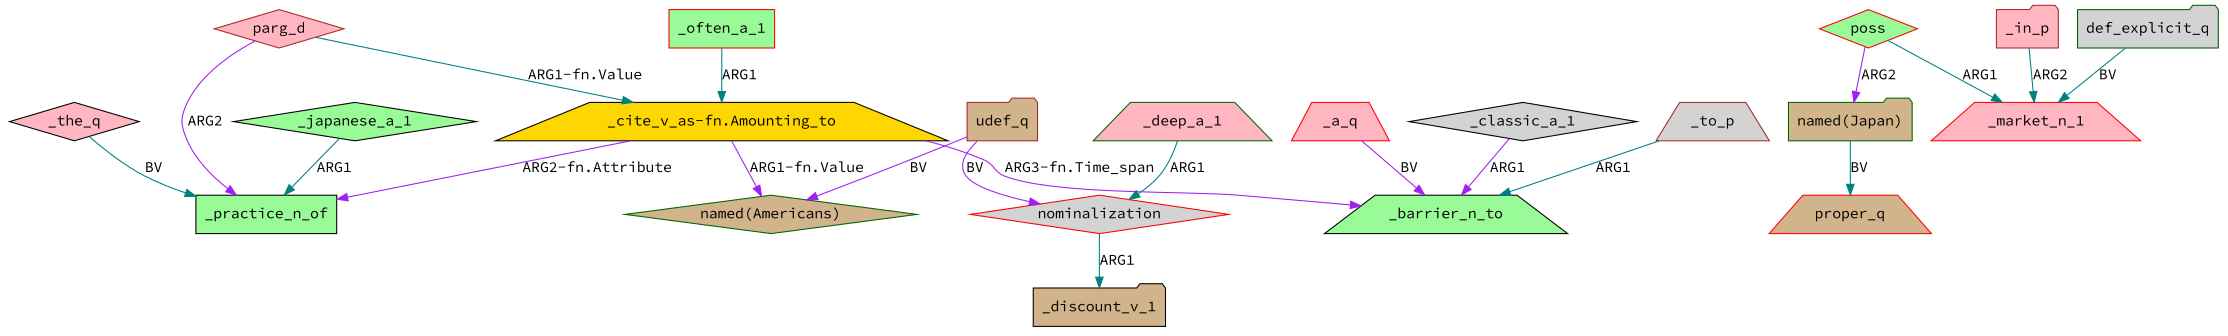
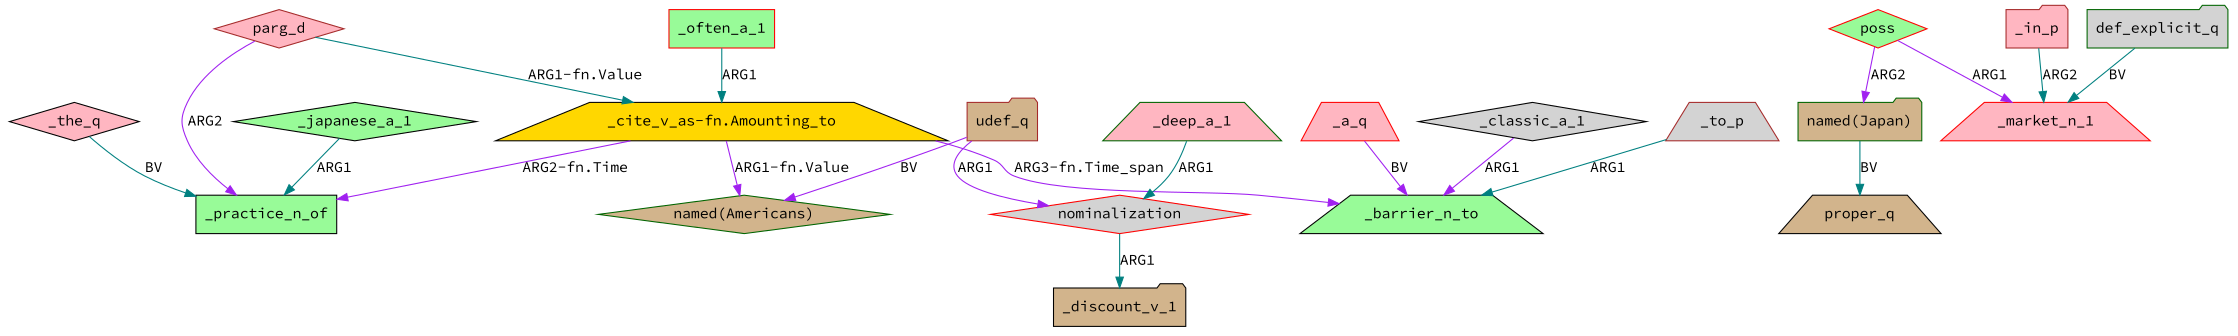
(1940, 69) -> (1950, 69)
(598, 168) -> (576, 168)
(975, 168) -> (976, 168)
(1850, 214) -> (1860, 214)
